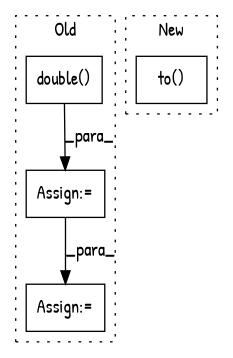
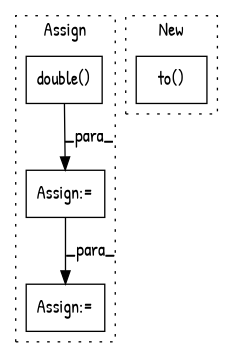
(65, 31) -> (65, 31)
